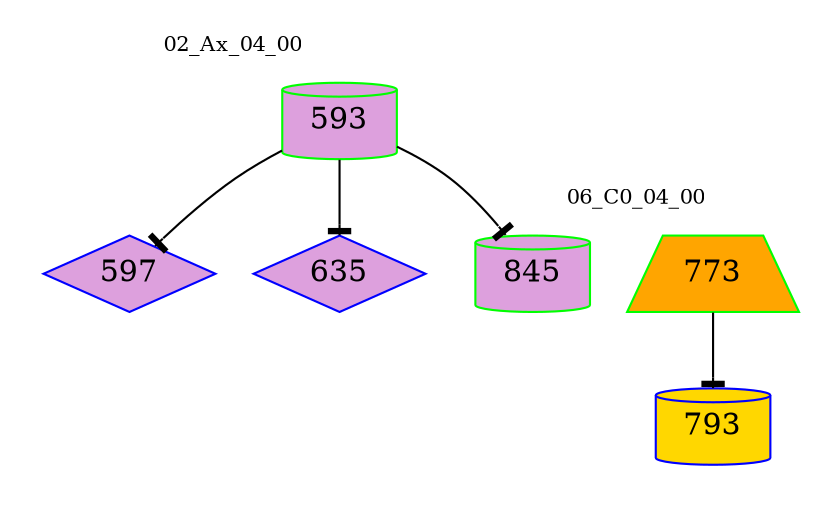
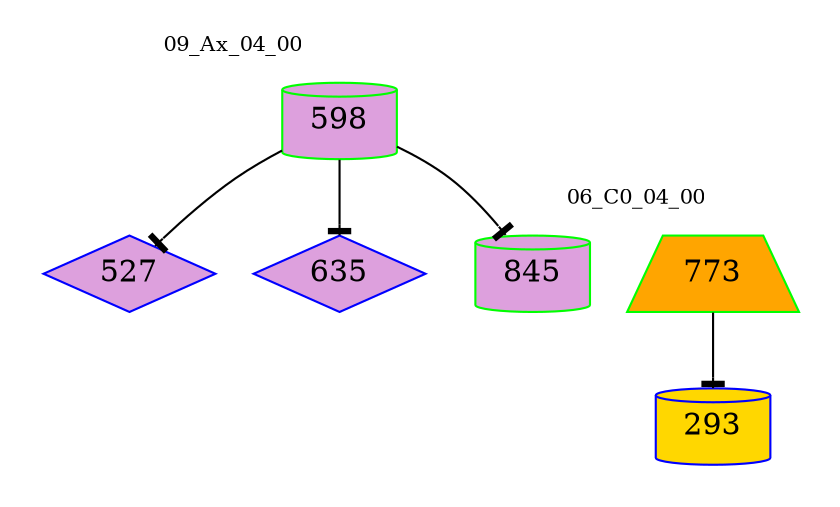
(233, 46) -> (233, 46)
(340, 121) -> (340, 121)
(129, 274) -> (129, 274)
(713, 427) -> (713, 427)
